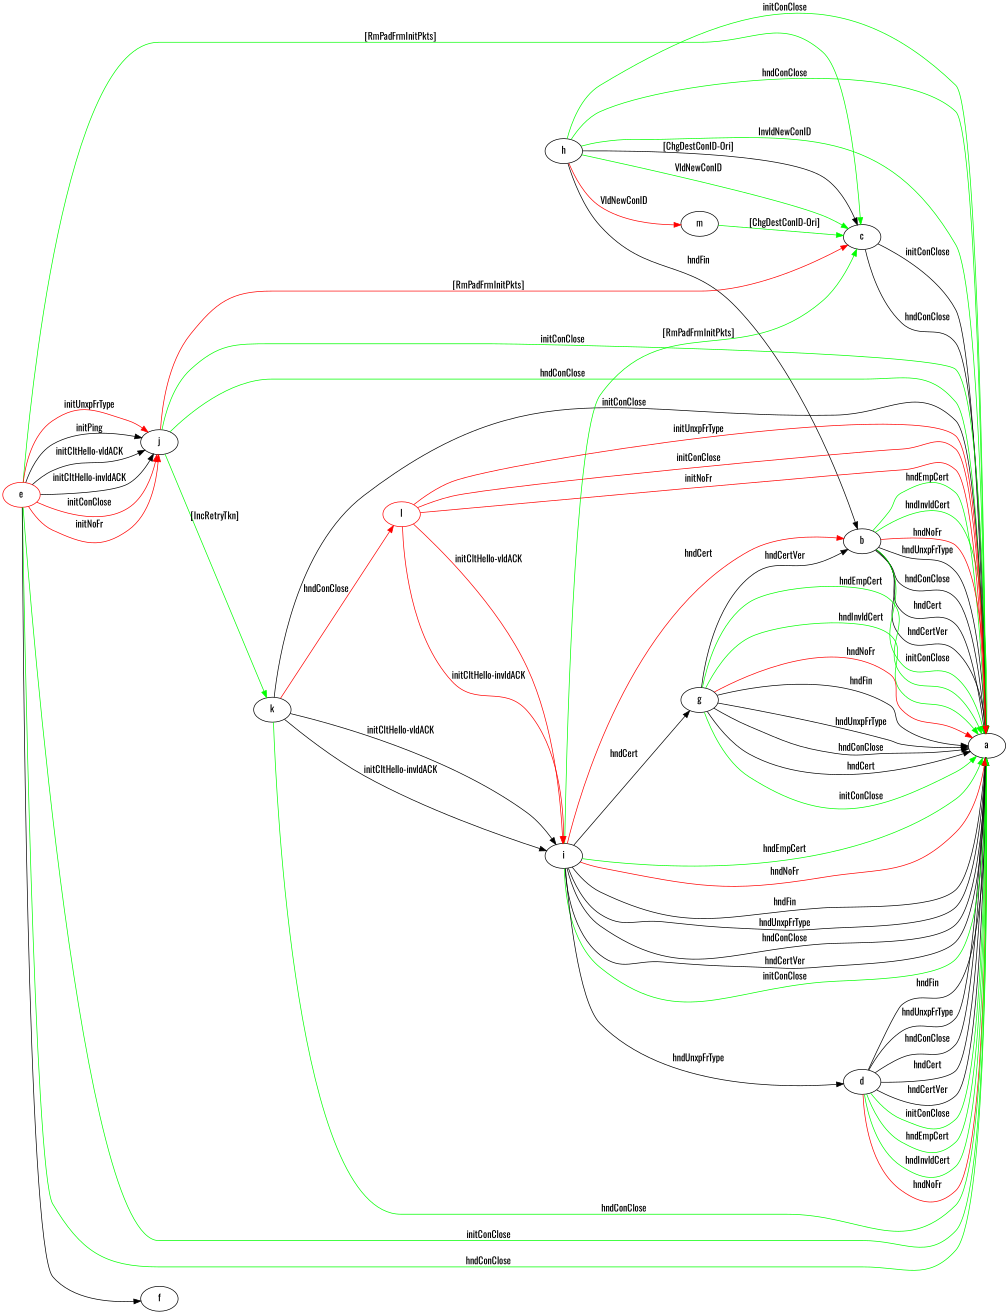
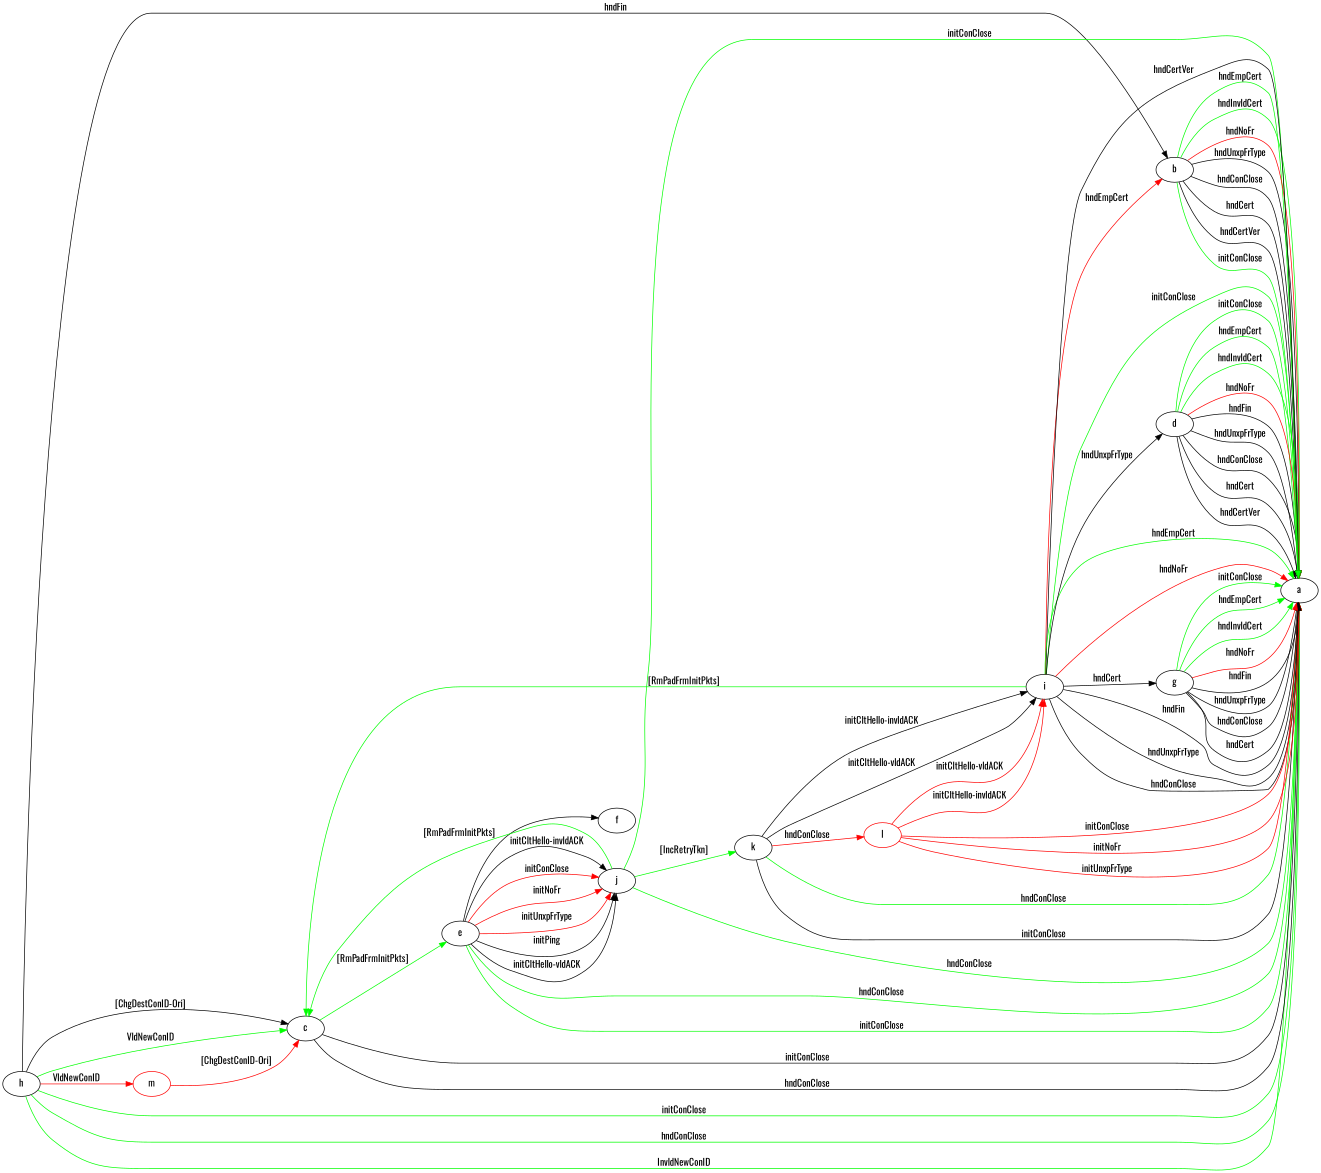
(341, 42) -> (380, 983)
(700, 224) -> (152, 1084)
(777, 230) -> (238, 1080)
(462, 291) -> (438, 861)
(21, 495) -> (461, 934)
(700, 554) -> (1108, 199)
(741, 586) -> none
